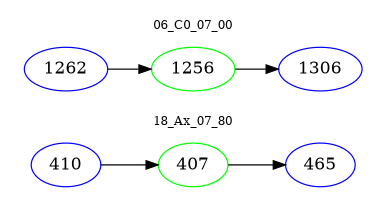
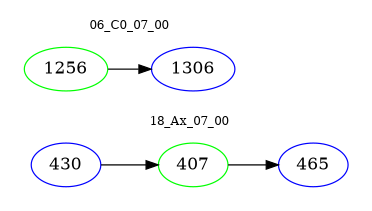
(66, 69) -> none
(193, 122) -> (190, 122)
(66, 165) -> (66, 165)
